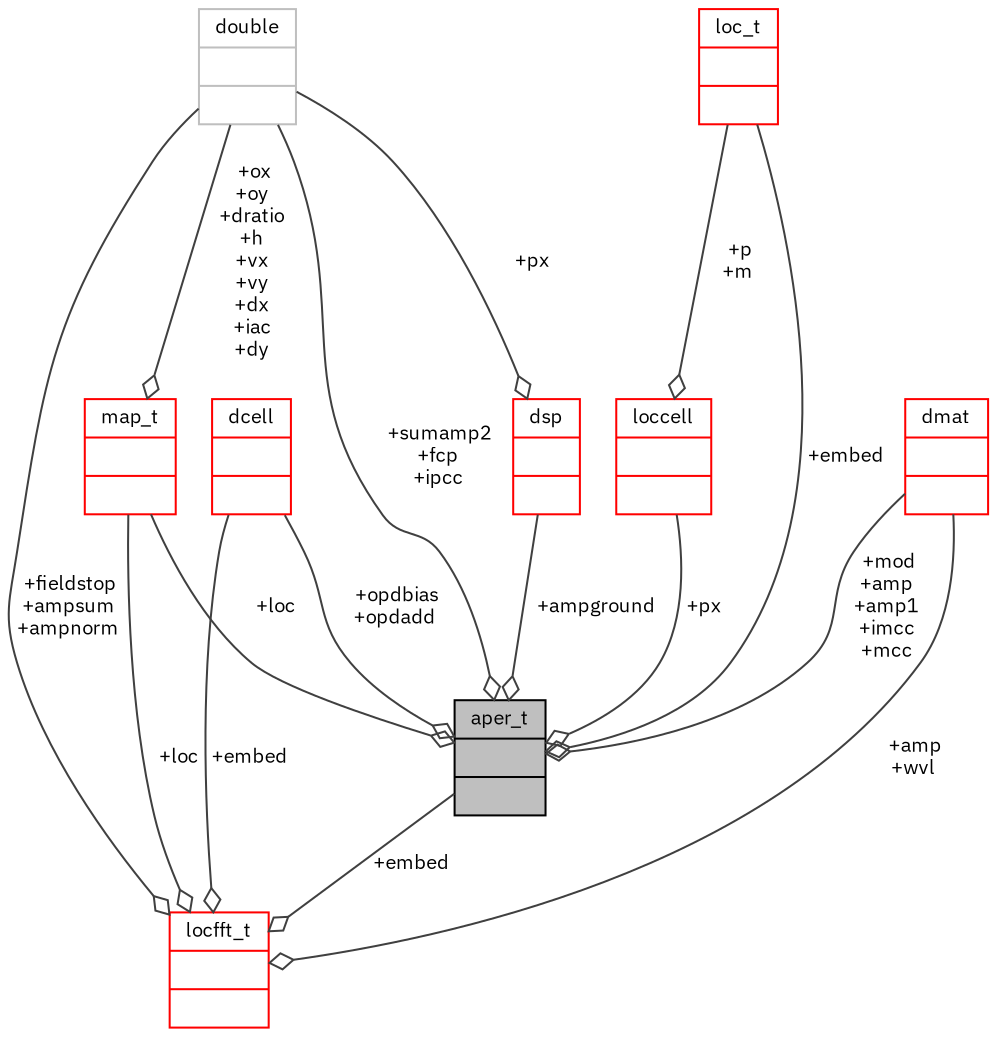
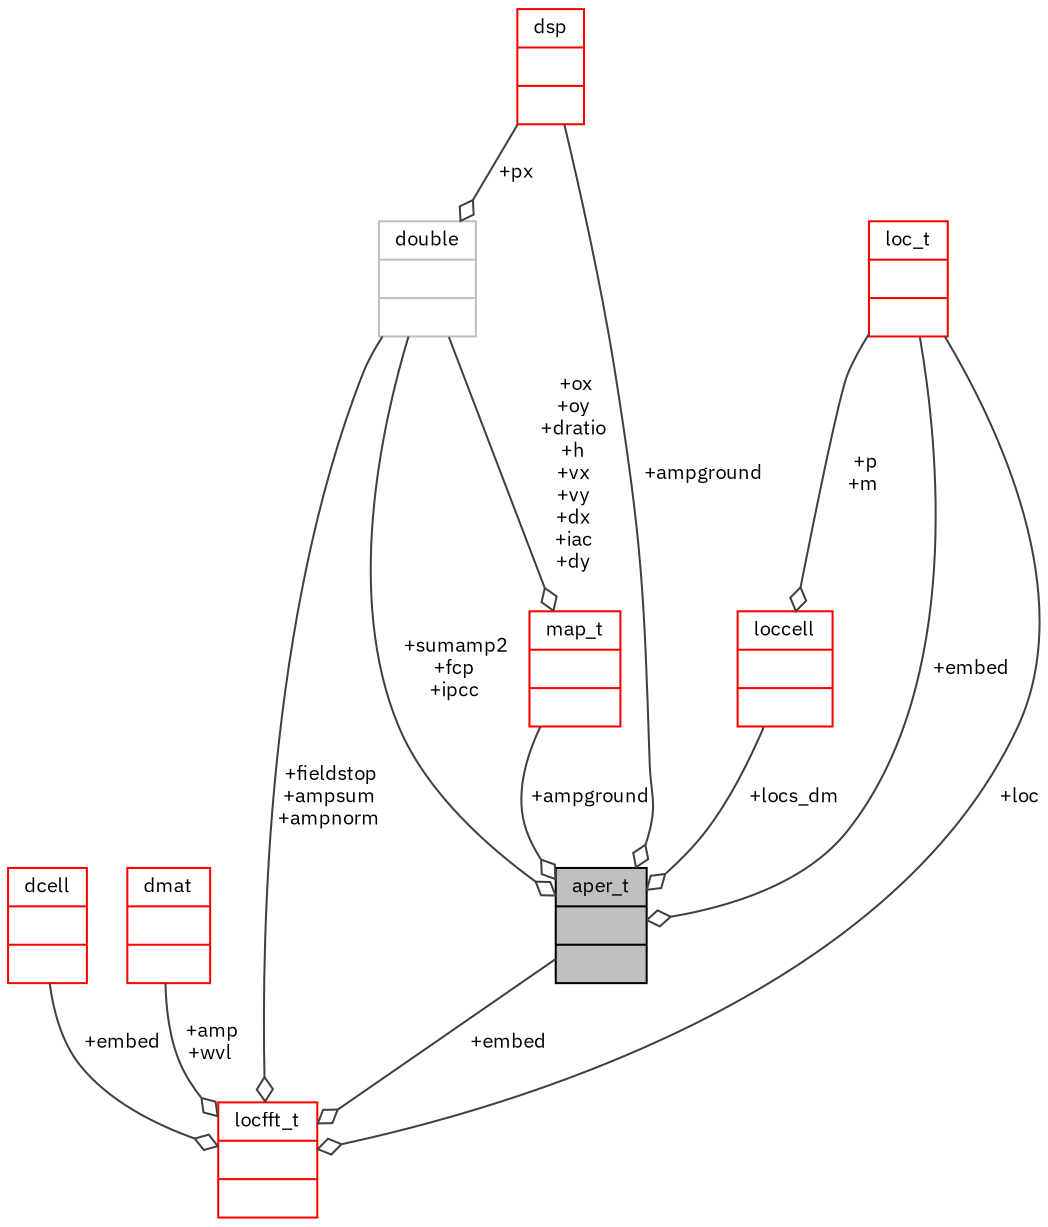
(433, 213) -> (495, 162)
(274, 607) -> (588, 797)
(702, 607) -> (792, 797)
(334, 638) -> none
(785, 680) -> none
(136, 705) -> (895, 888)
